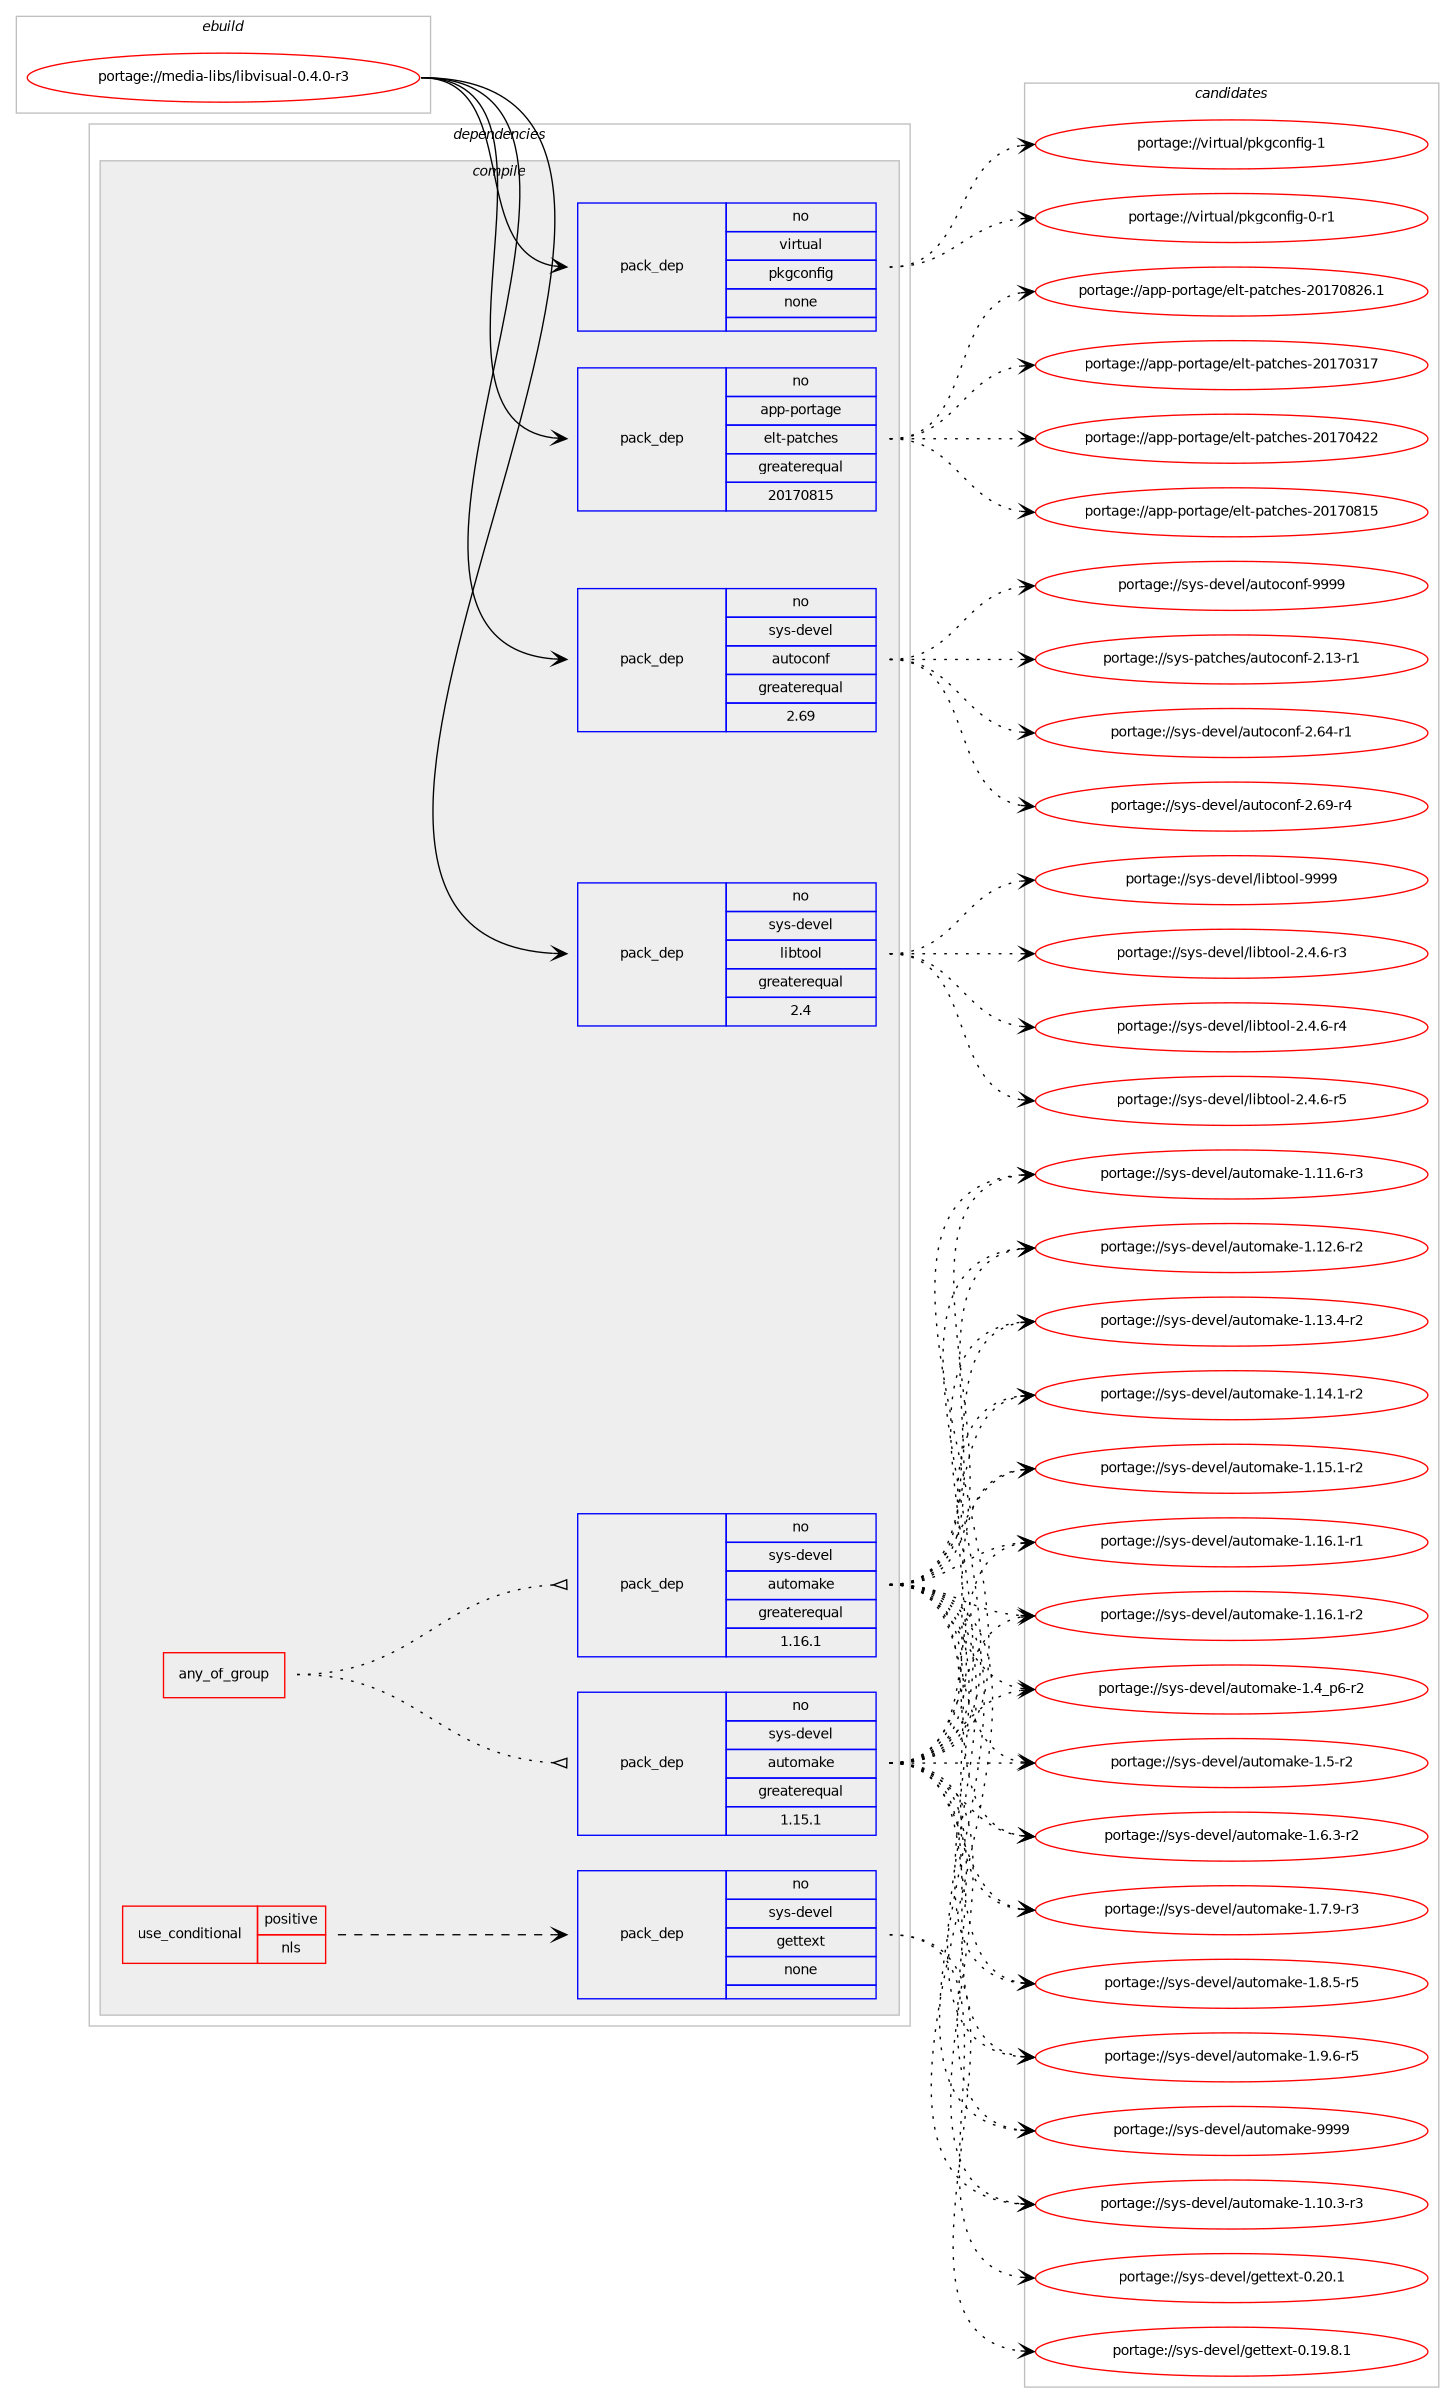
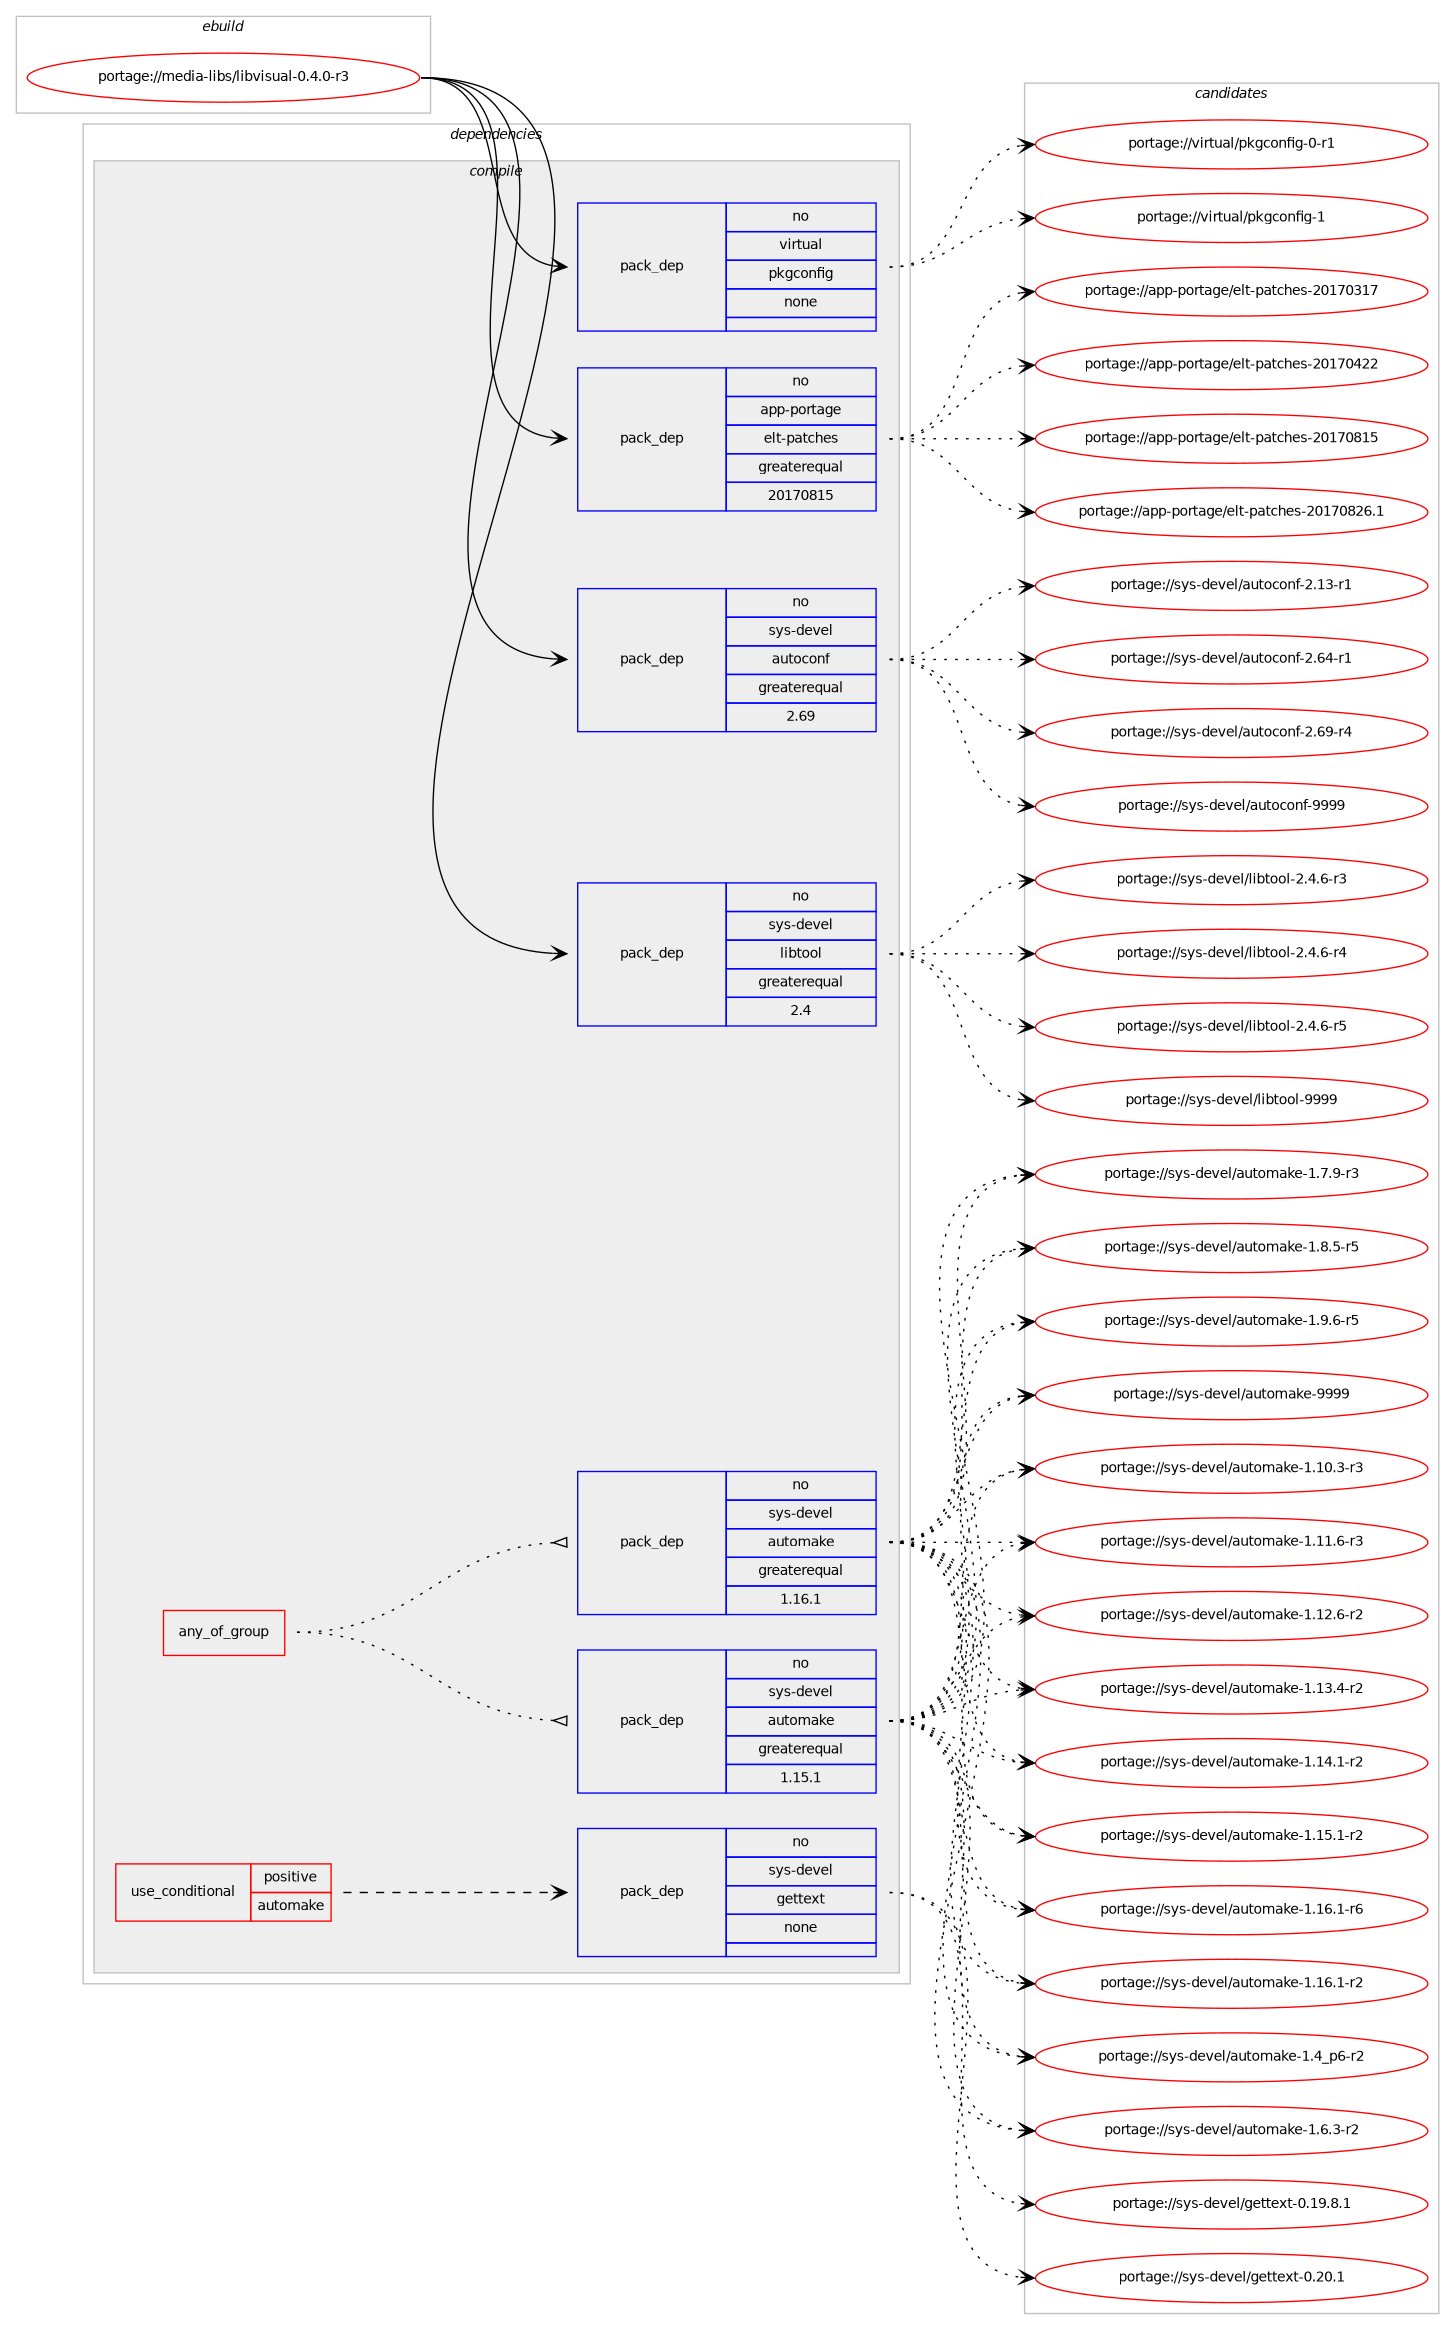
(1232, 659) -> (1232, 586)
(1232, 1542) -> (1232, 1910)
(1232, 1763) -> none
(292, 1948) -> (291, 1906)
